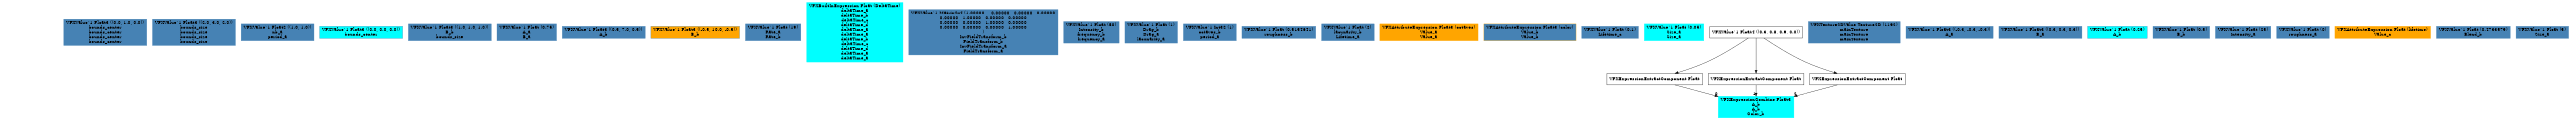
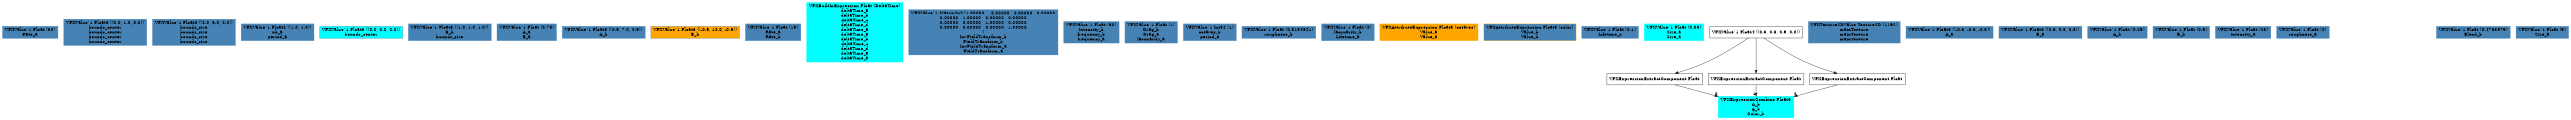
none -> (30, 32)
(2117, 32) -> (2117, 32)
(2383, 32) -> none
